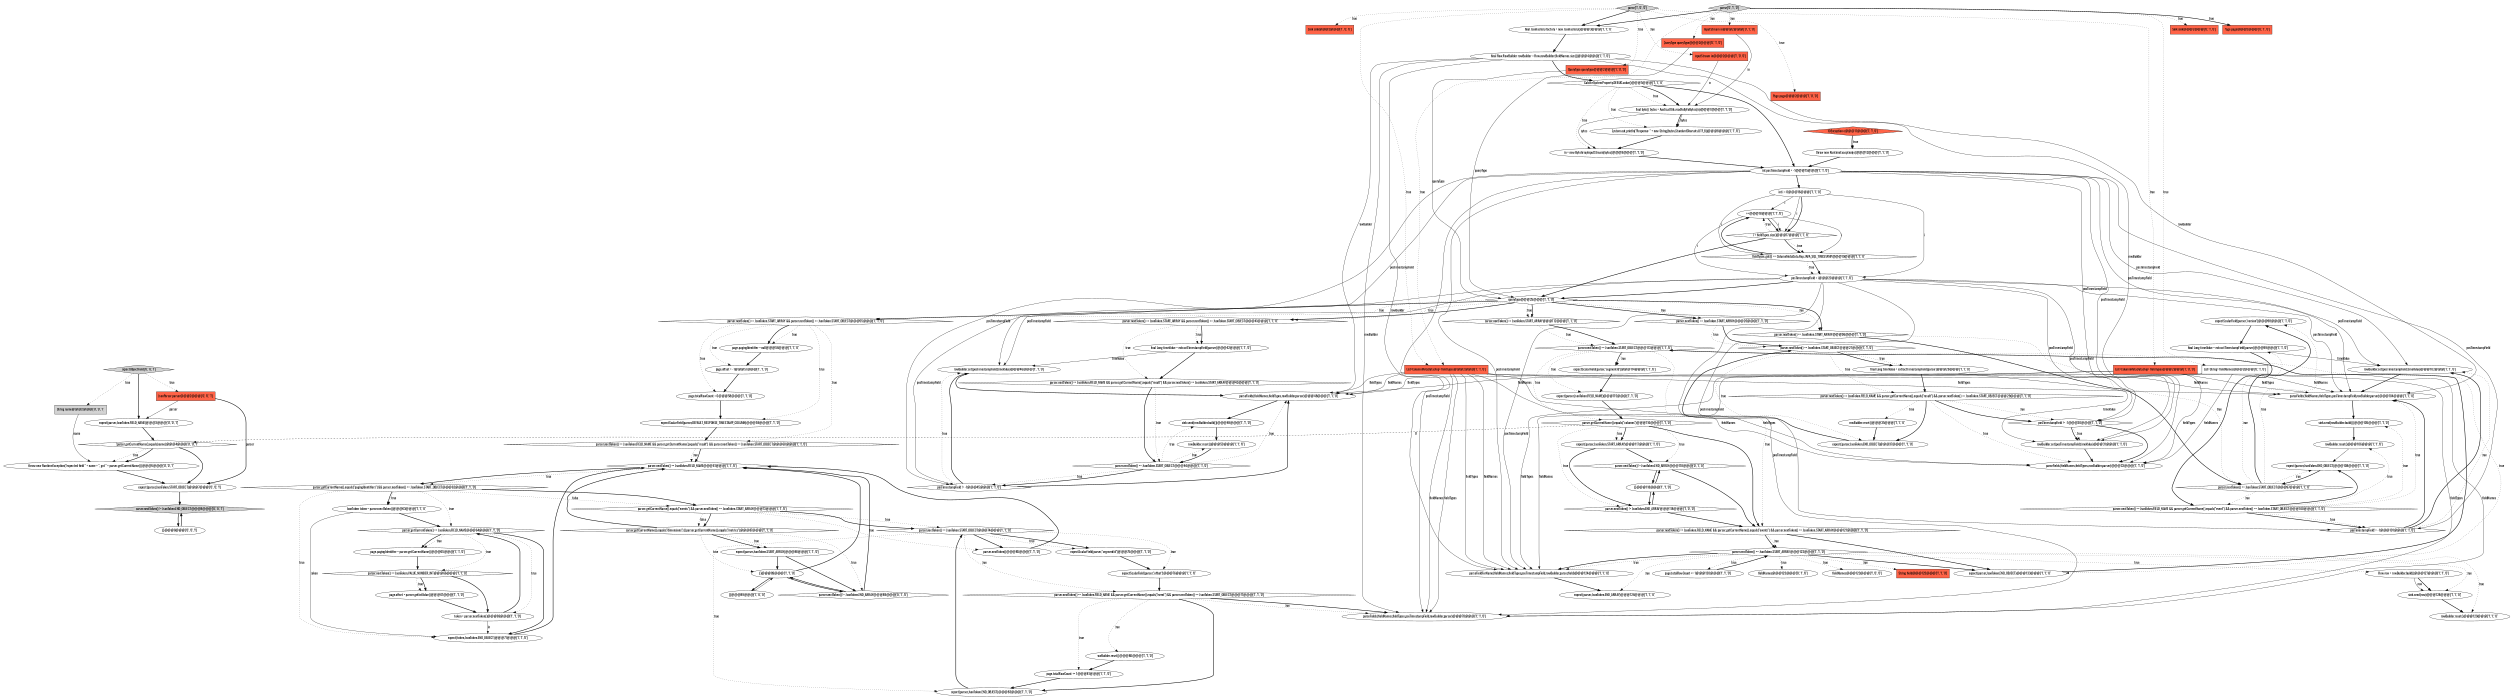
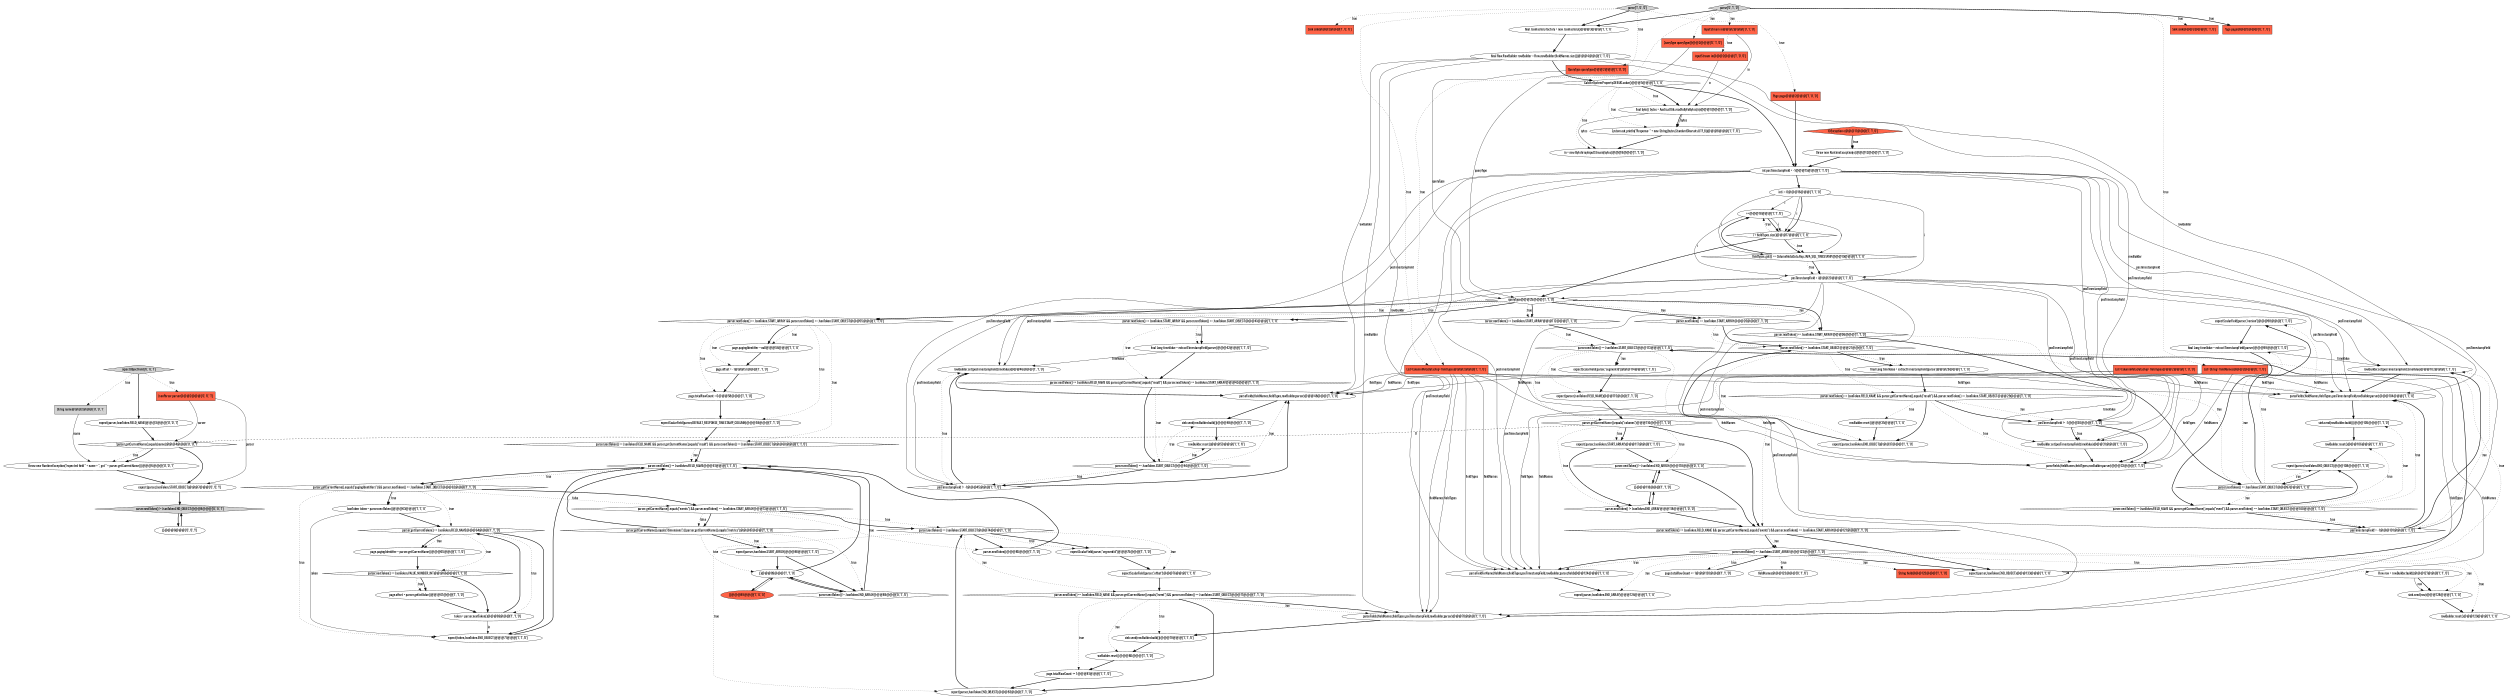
(2068, 21) -> none
(1657, 46) -> (1726, 42)
(1700, 162) -> (1796, 132)
(1679, 292) -> (1679, 292)
(2235, 370) -> (2235, 370)
(163, 409) -> (197, 425)
(246, 444) -> (246, 444)
(2342, 454) -> (2342, 454)
(1857, 574) -> none
(747, 595) -> (747, 595)
none -> (1159, 638)
